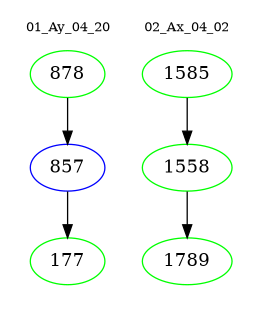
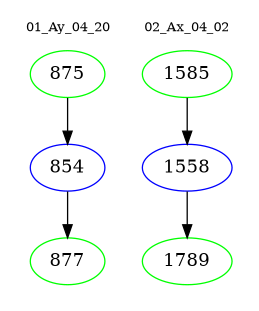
(68, 74) -> (68, 74)
(68, 168) -> (68, 168)
(187, 168) -> (187, 168)
(68, 261) -> (68, 261)
